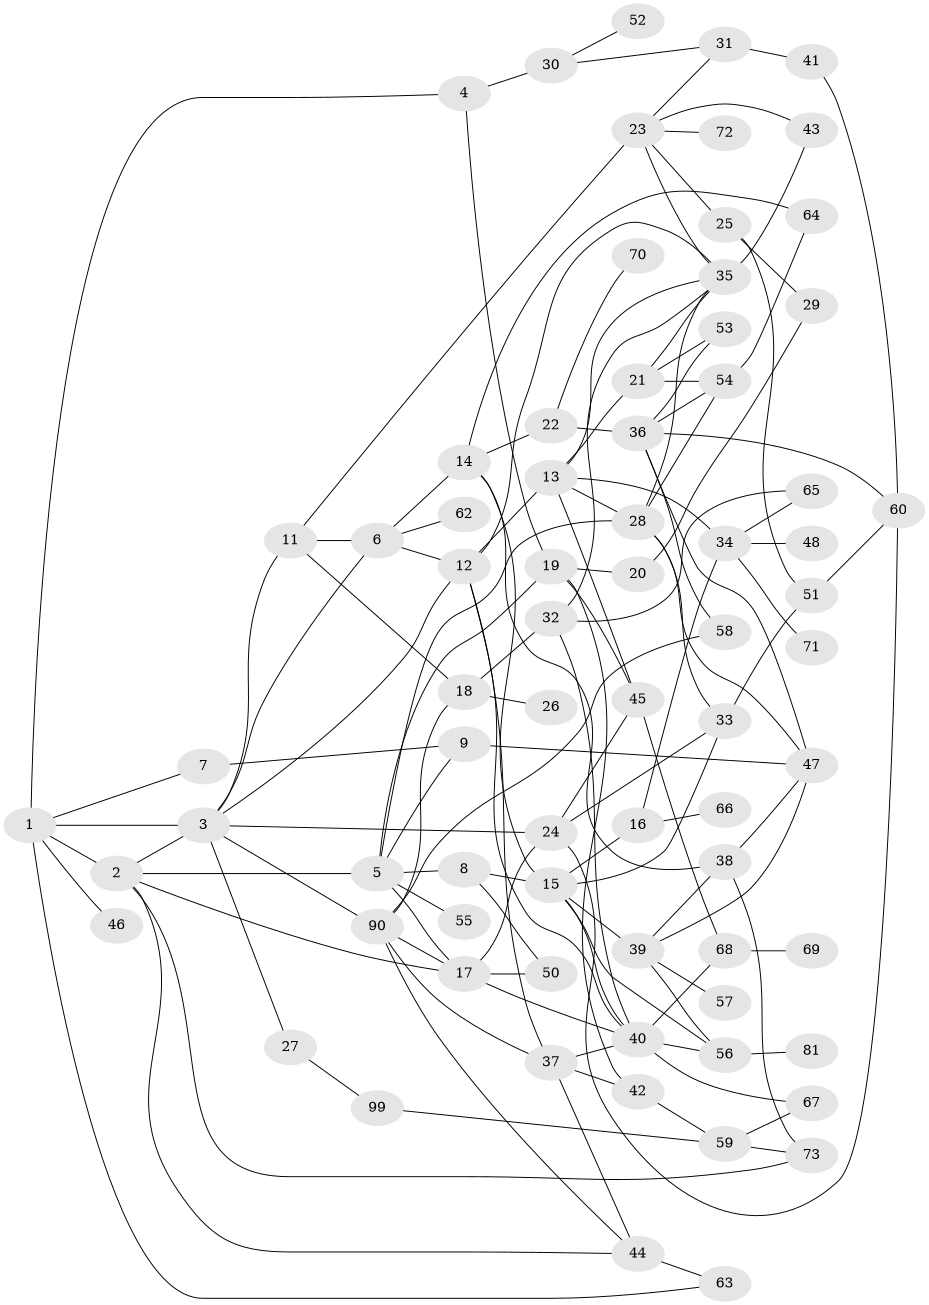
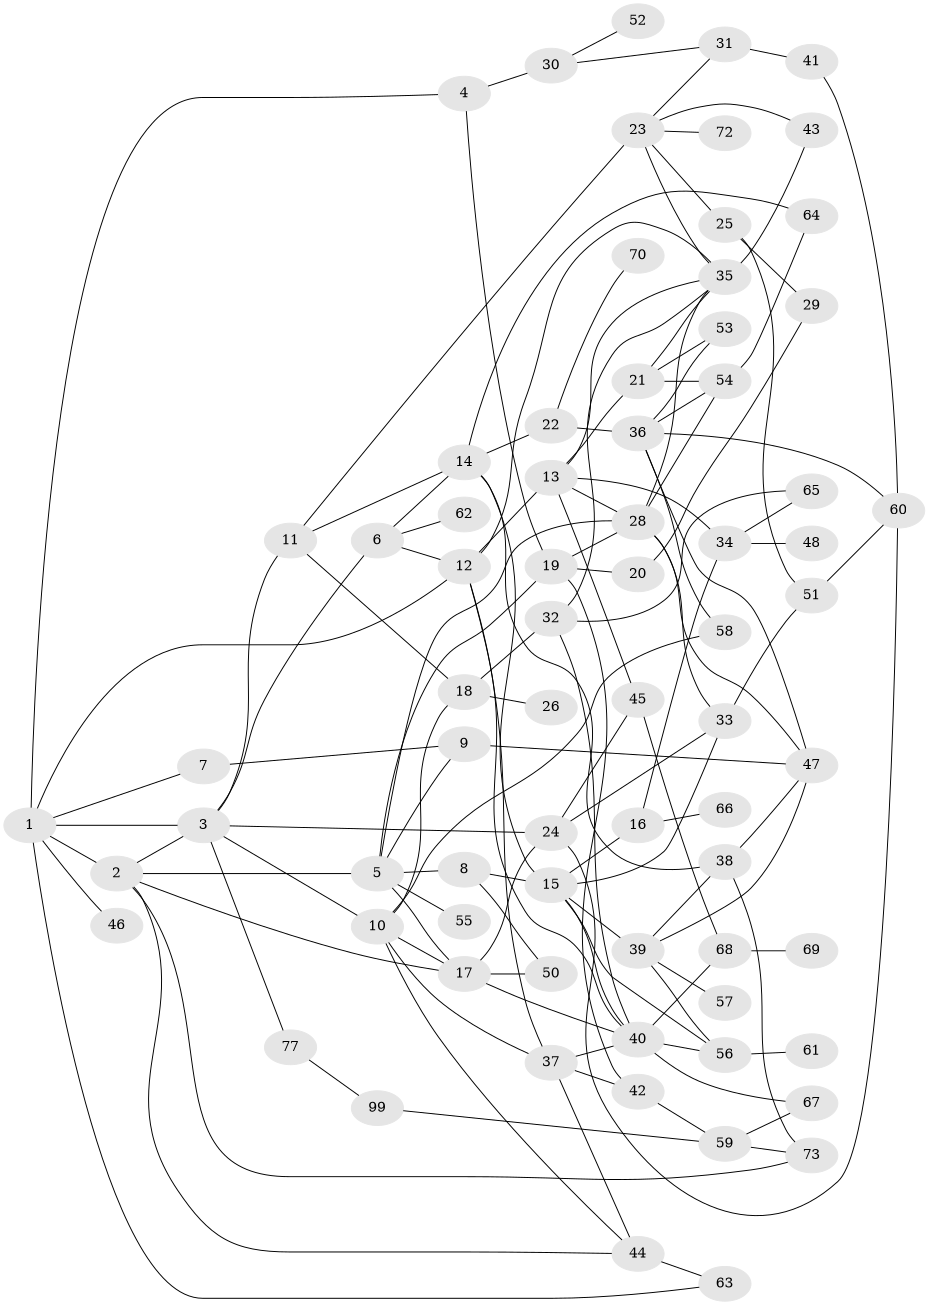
(334, 541) -> (377, 501)
(601, 630) -> (598, 543)
(812, 648) -> none
(352, 712) -> (210, 645)
(377, 927) -> (377, 927)
(291, 1047) -> (291, 1047)
(812, 1051) -> (812, 1051)
